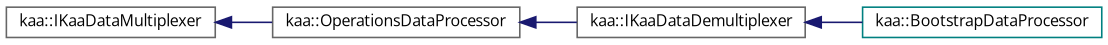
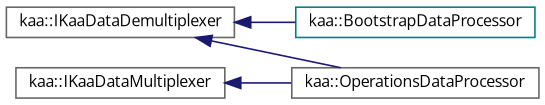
(556, 22) -> (276, 54)
